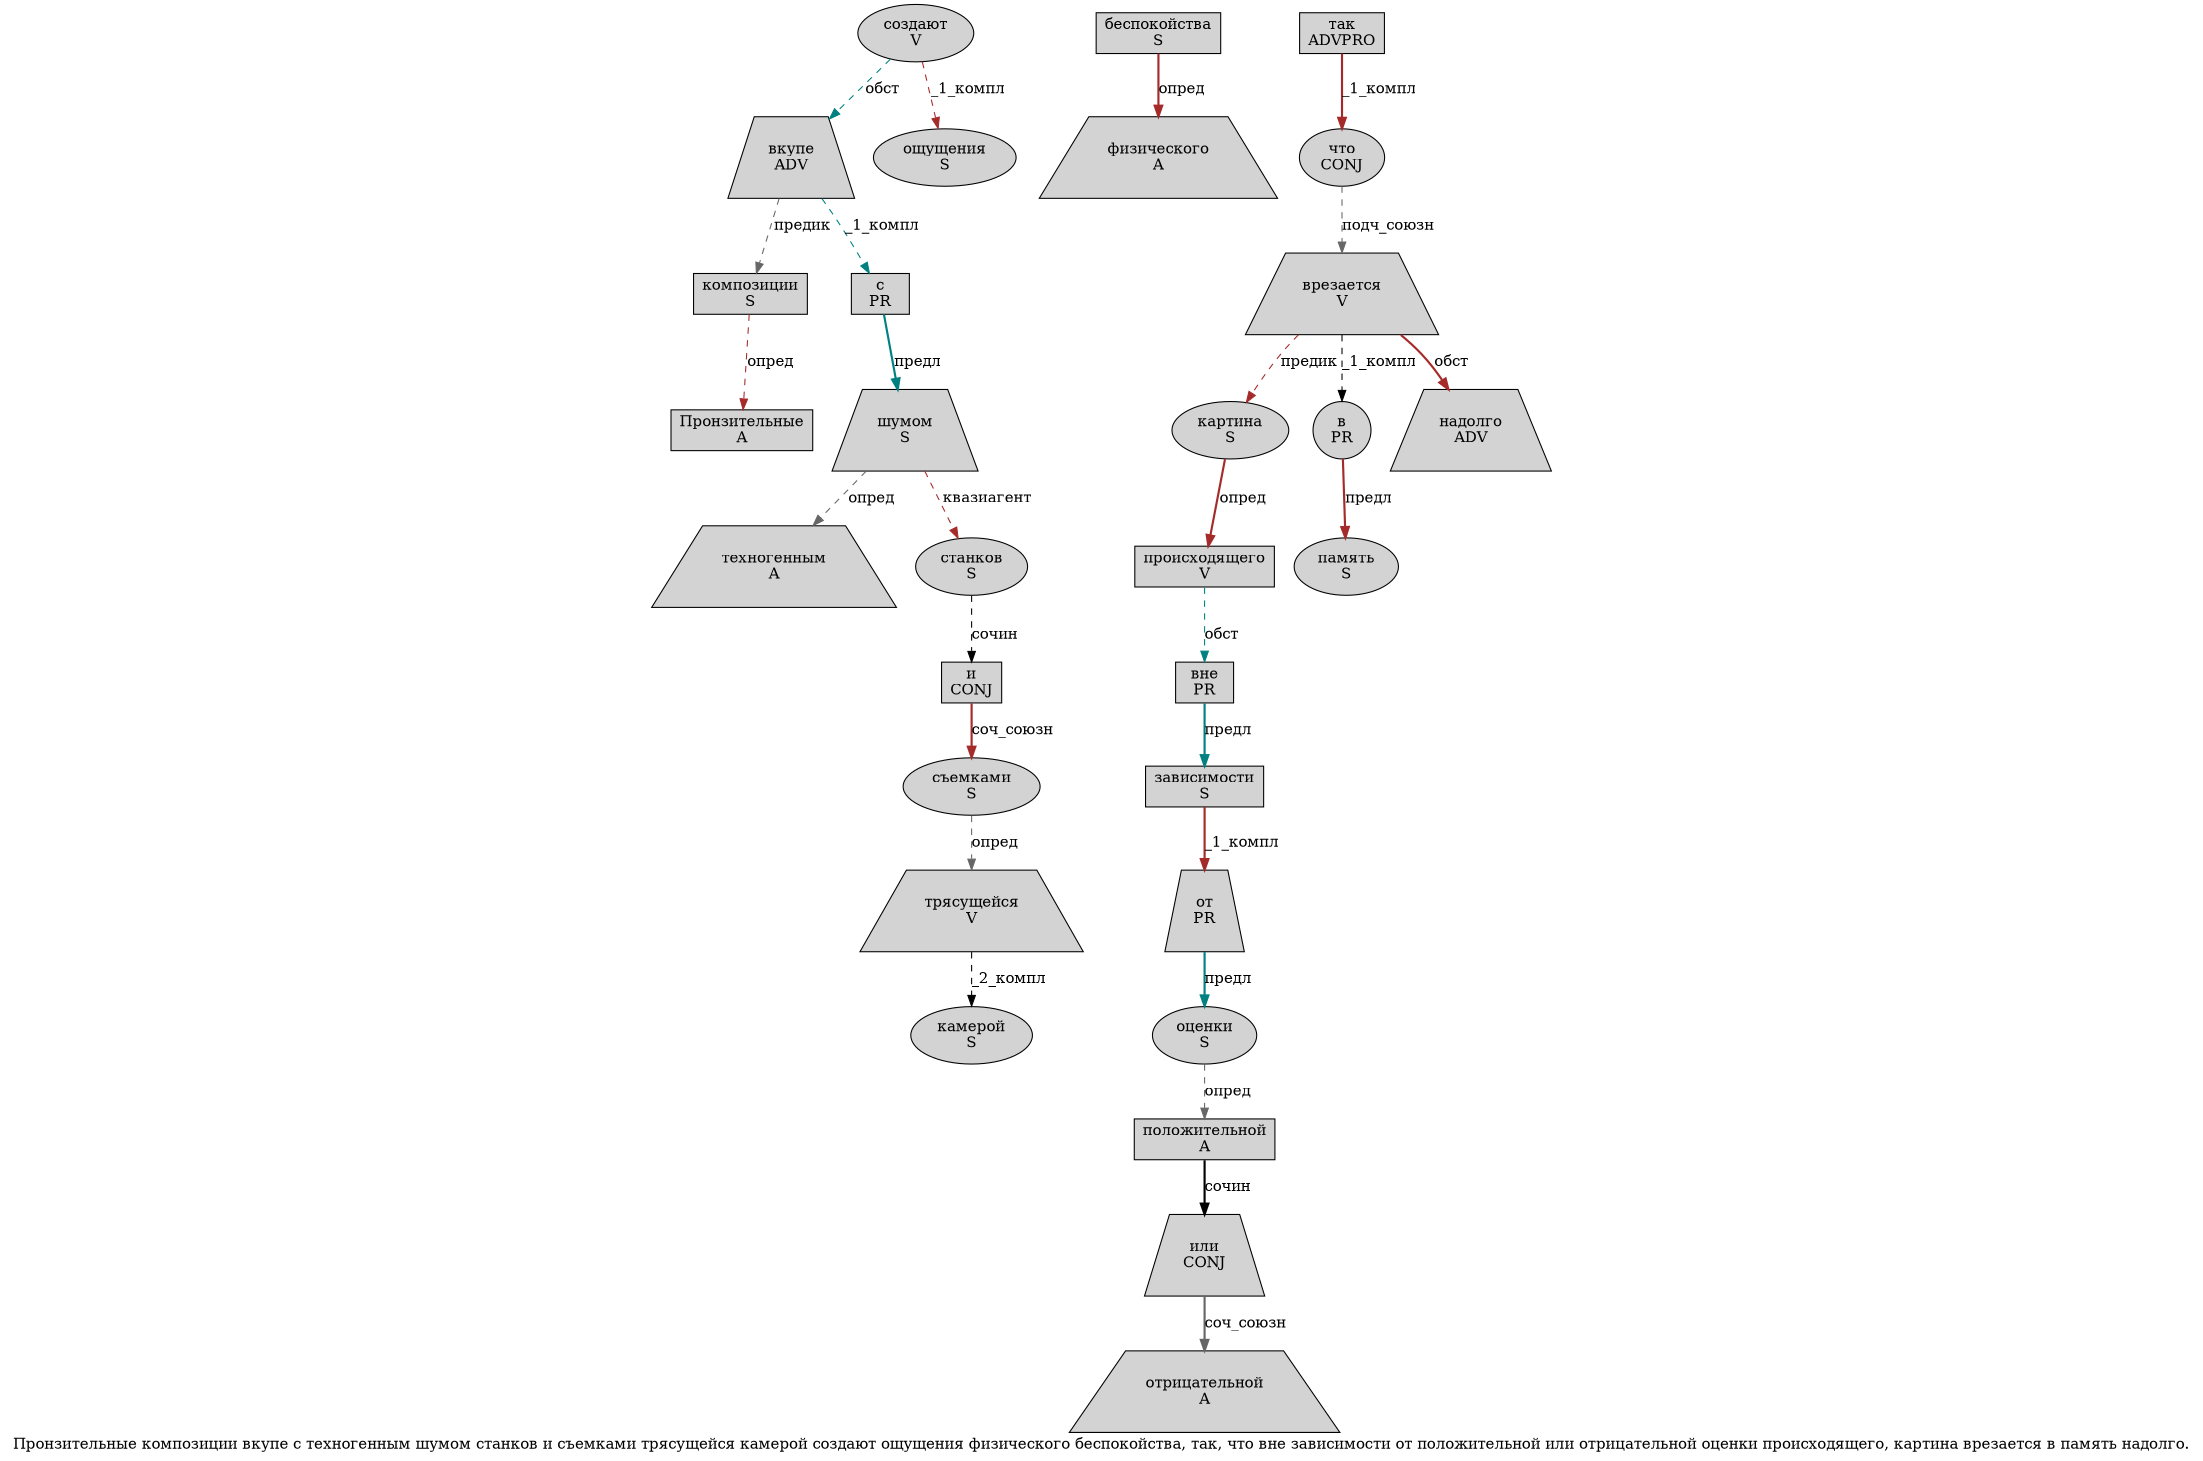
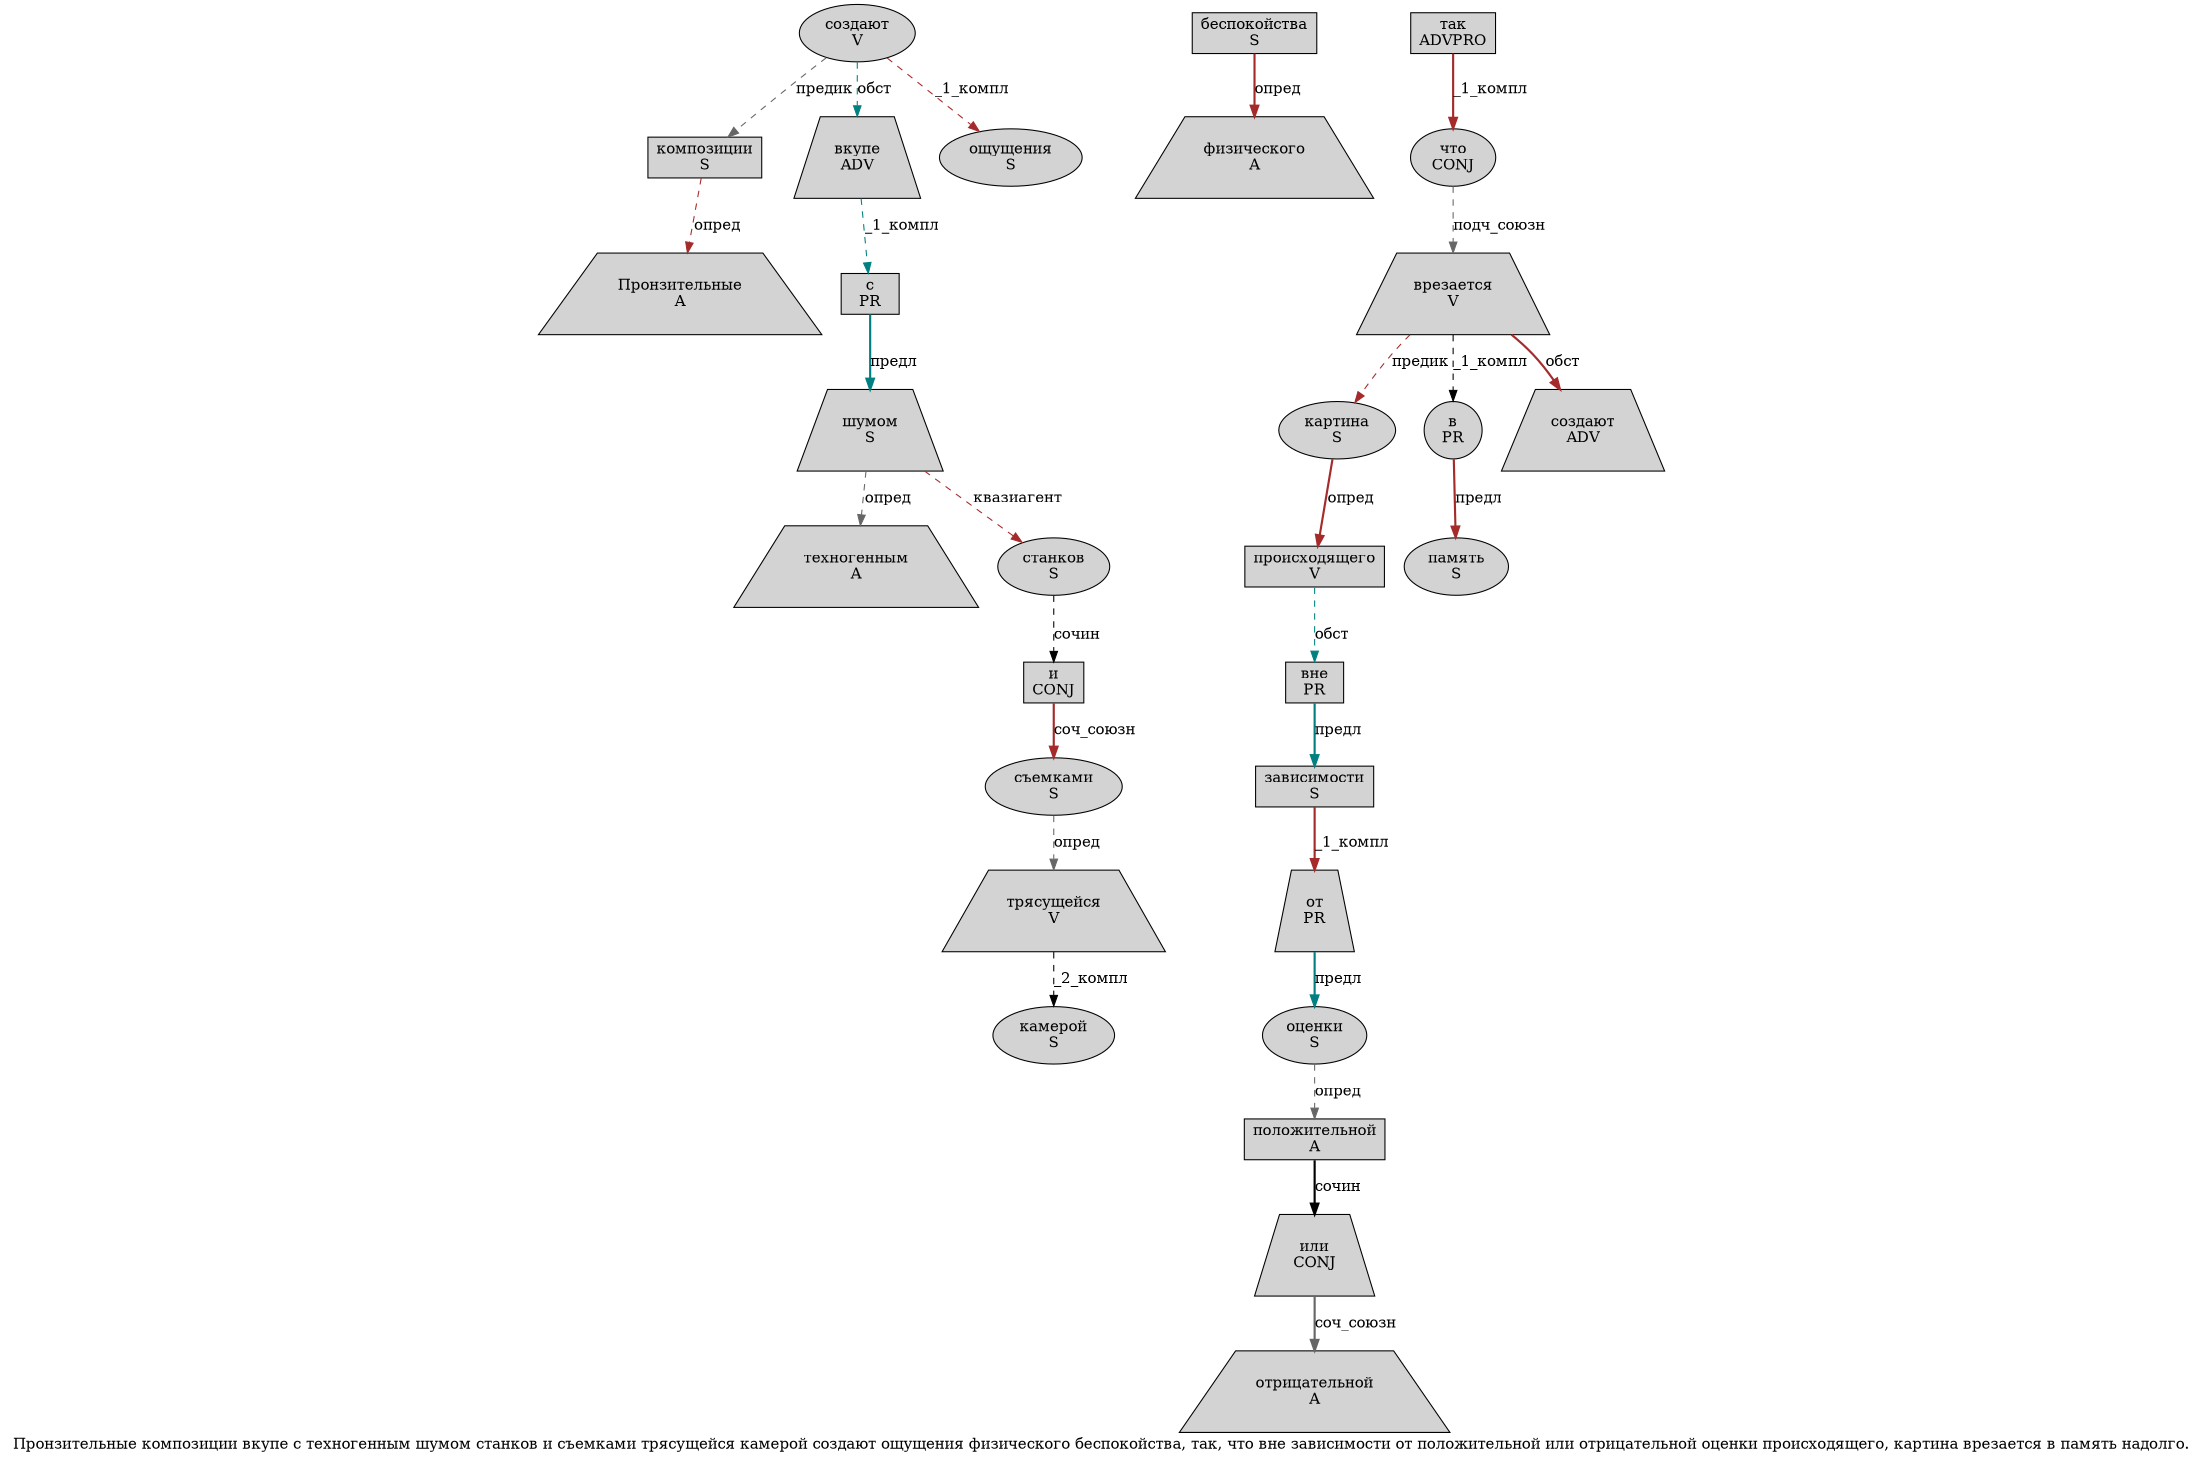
(769, 231) -> (781, 93)
(742, 430) -> (680, 294)
(1471, 430) -> (1583, 430)
